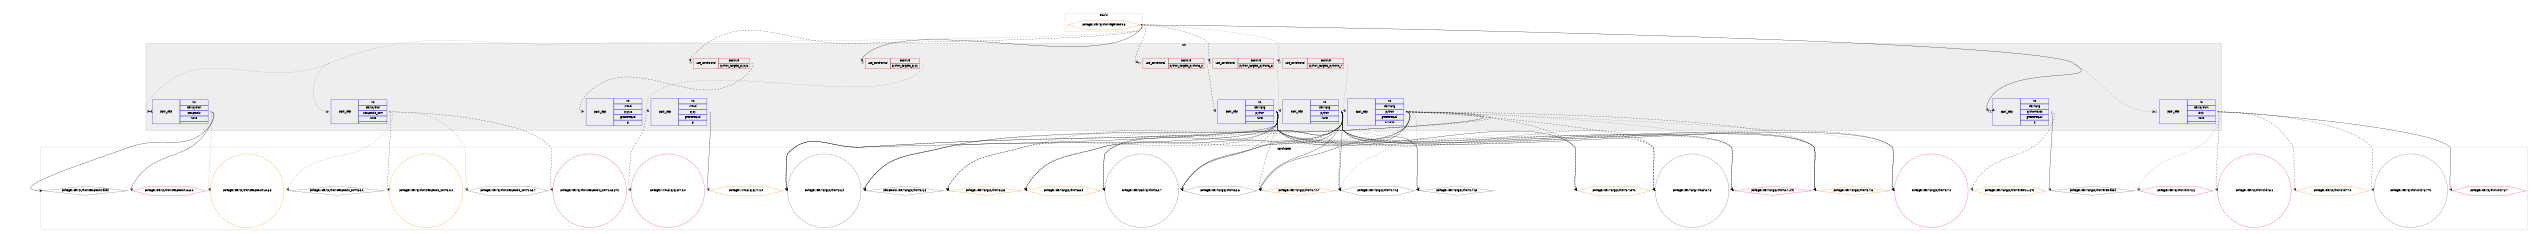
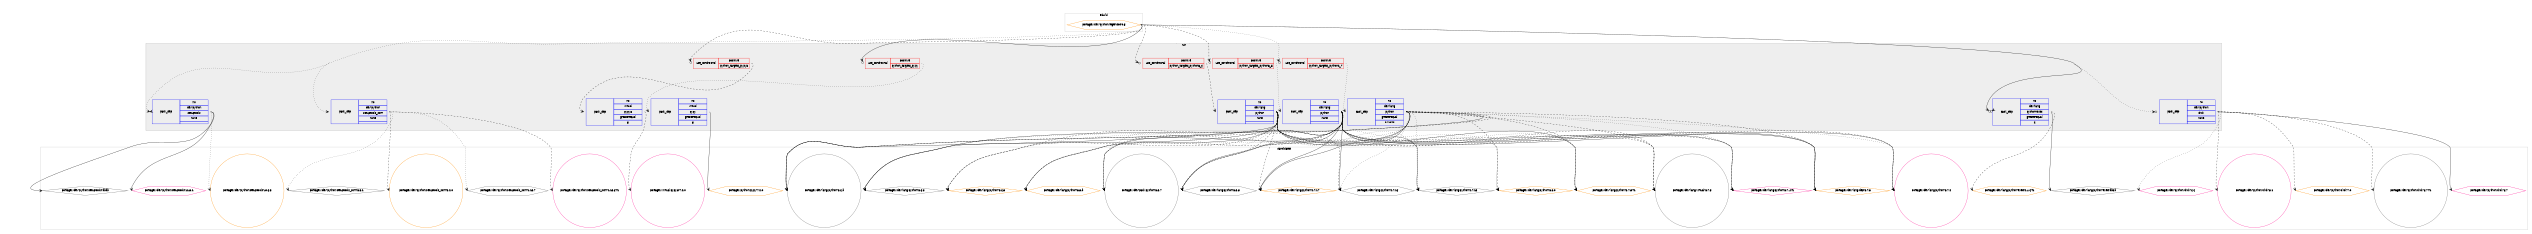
(746, 191) -> (746, 191)
(905, 191) -> (905, 191)
none -> (1536, 191)
(1853, 191) -> (1853, 191)
